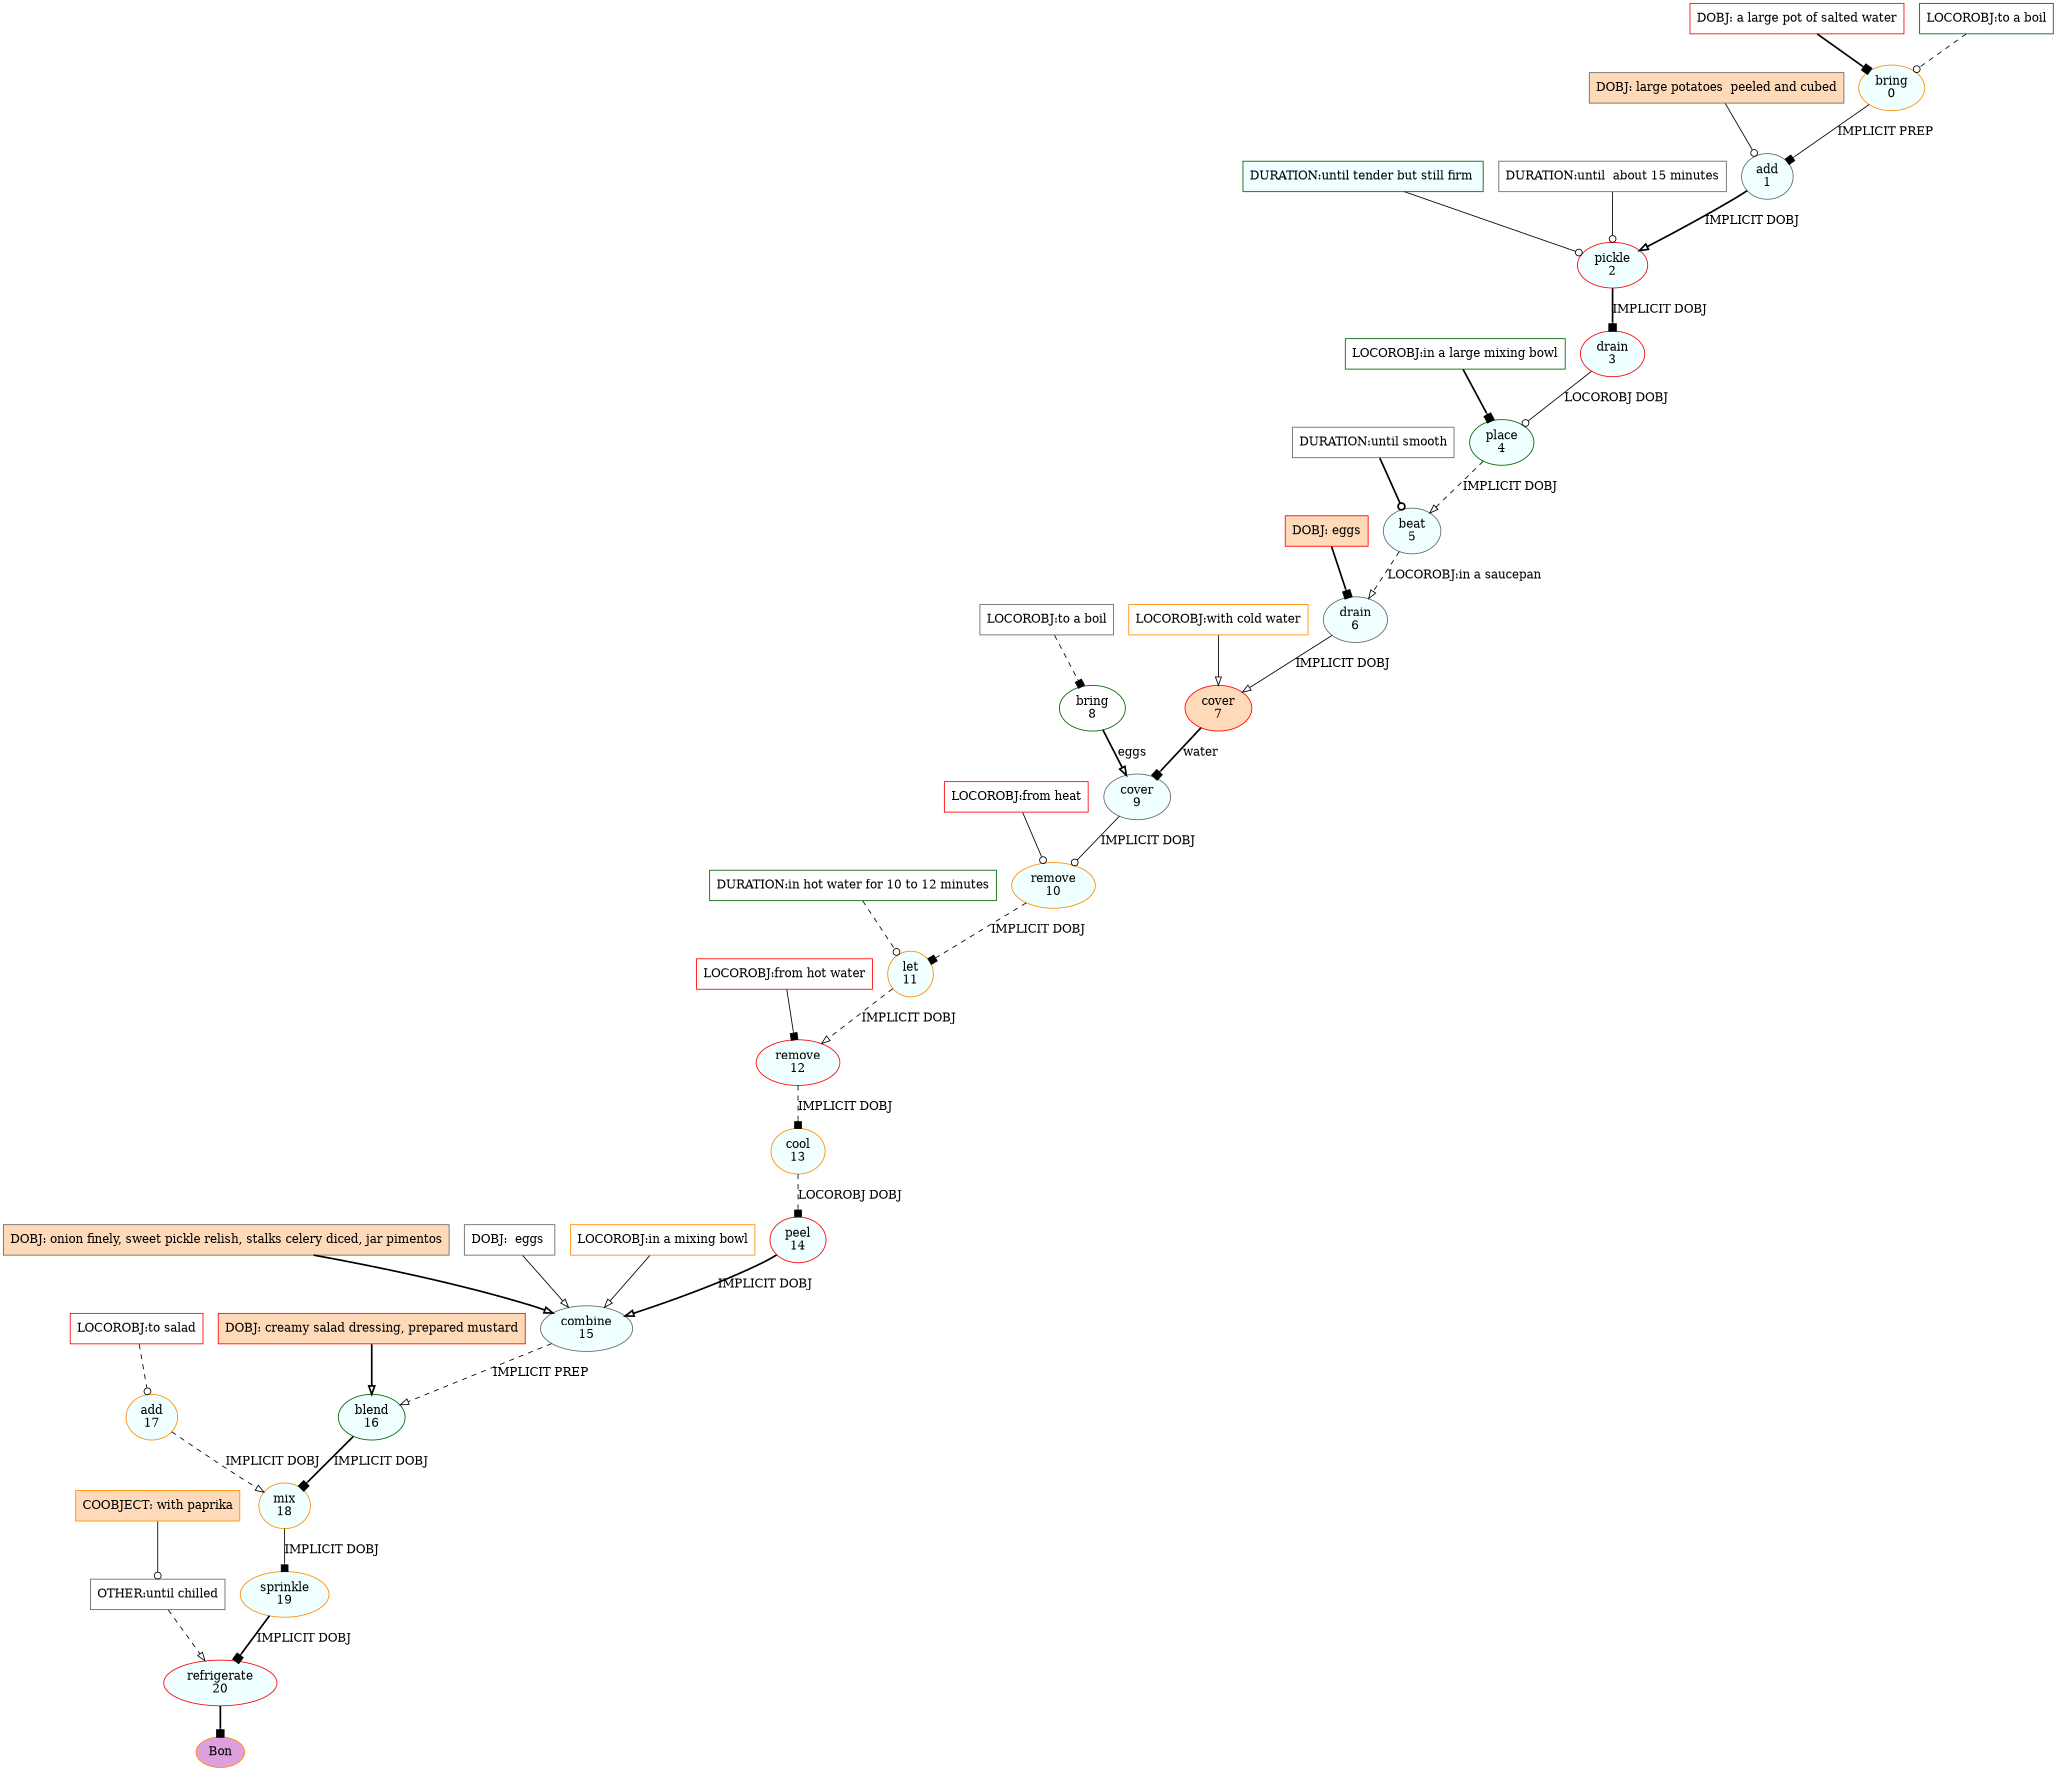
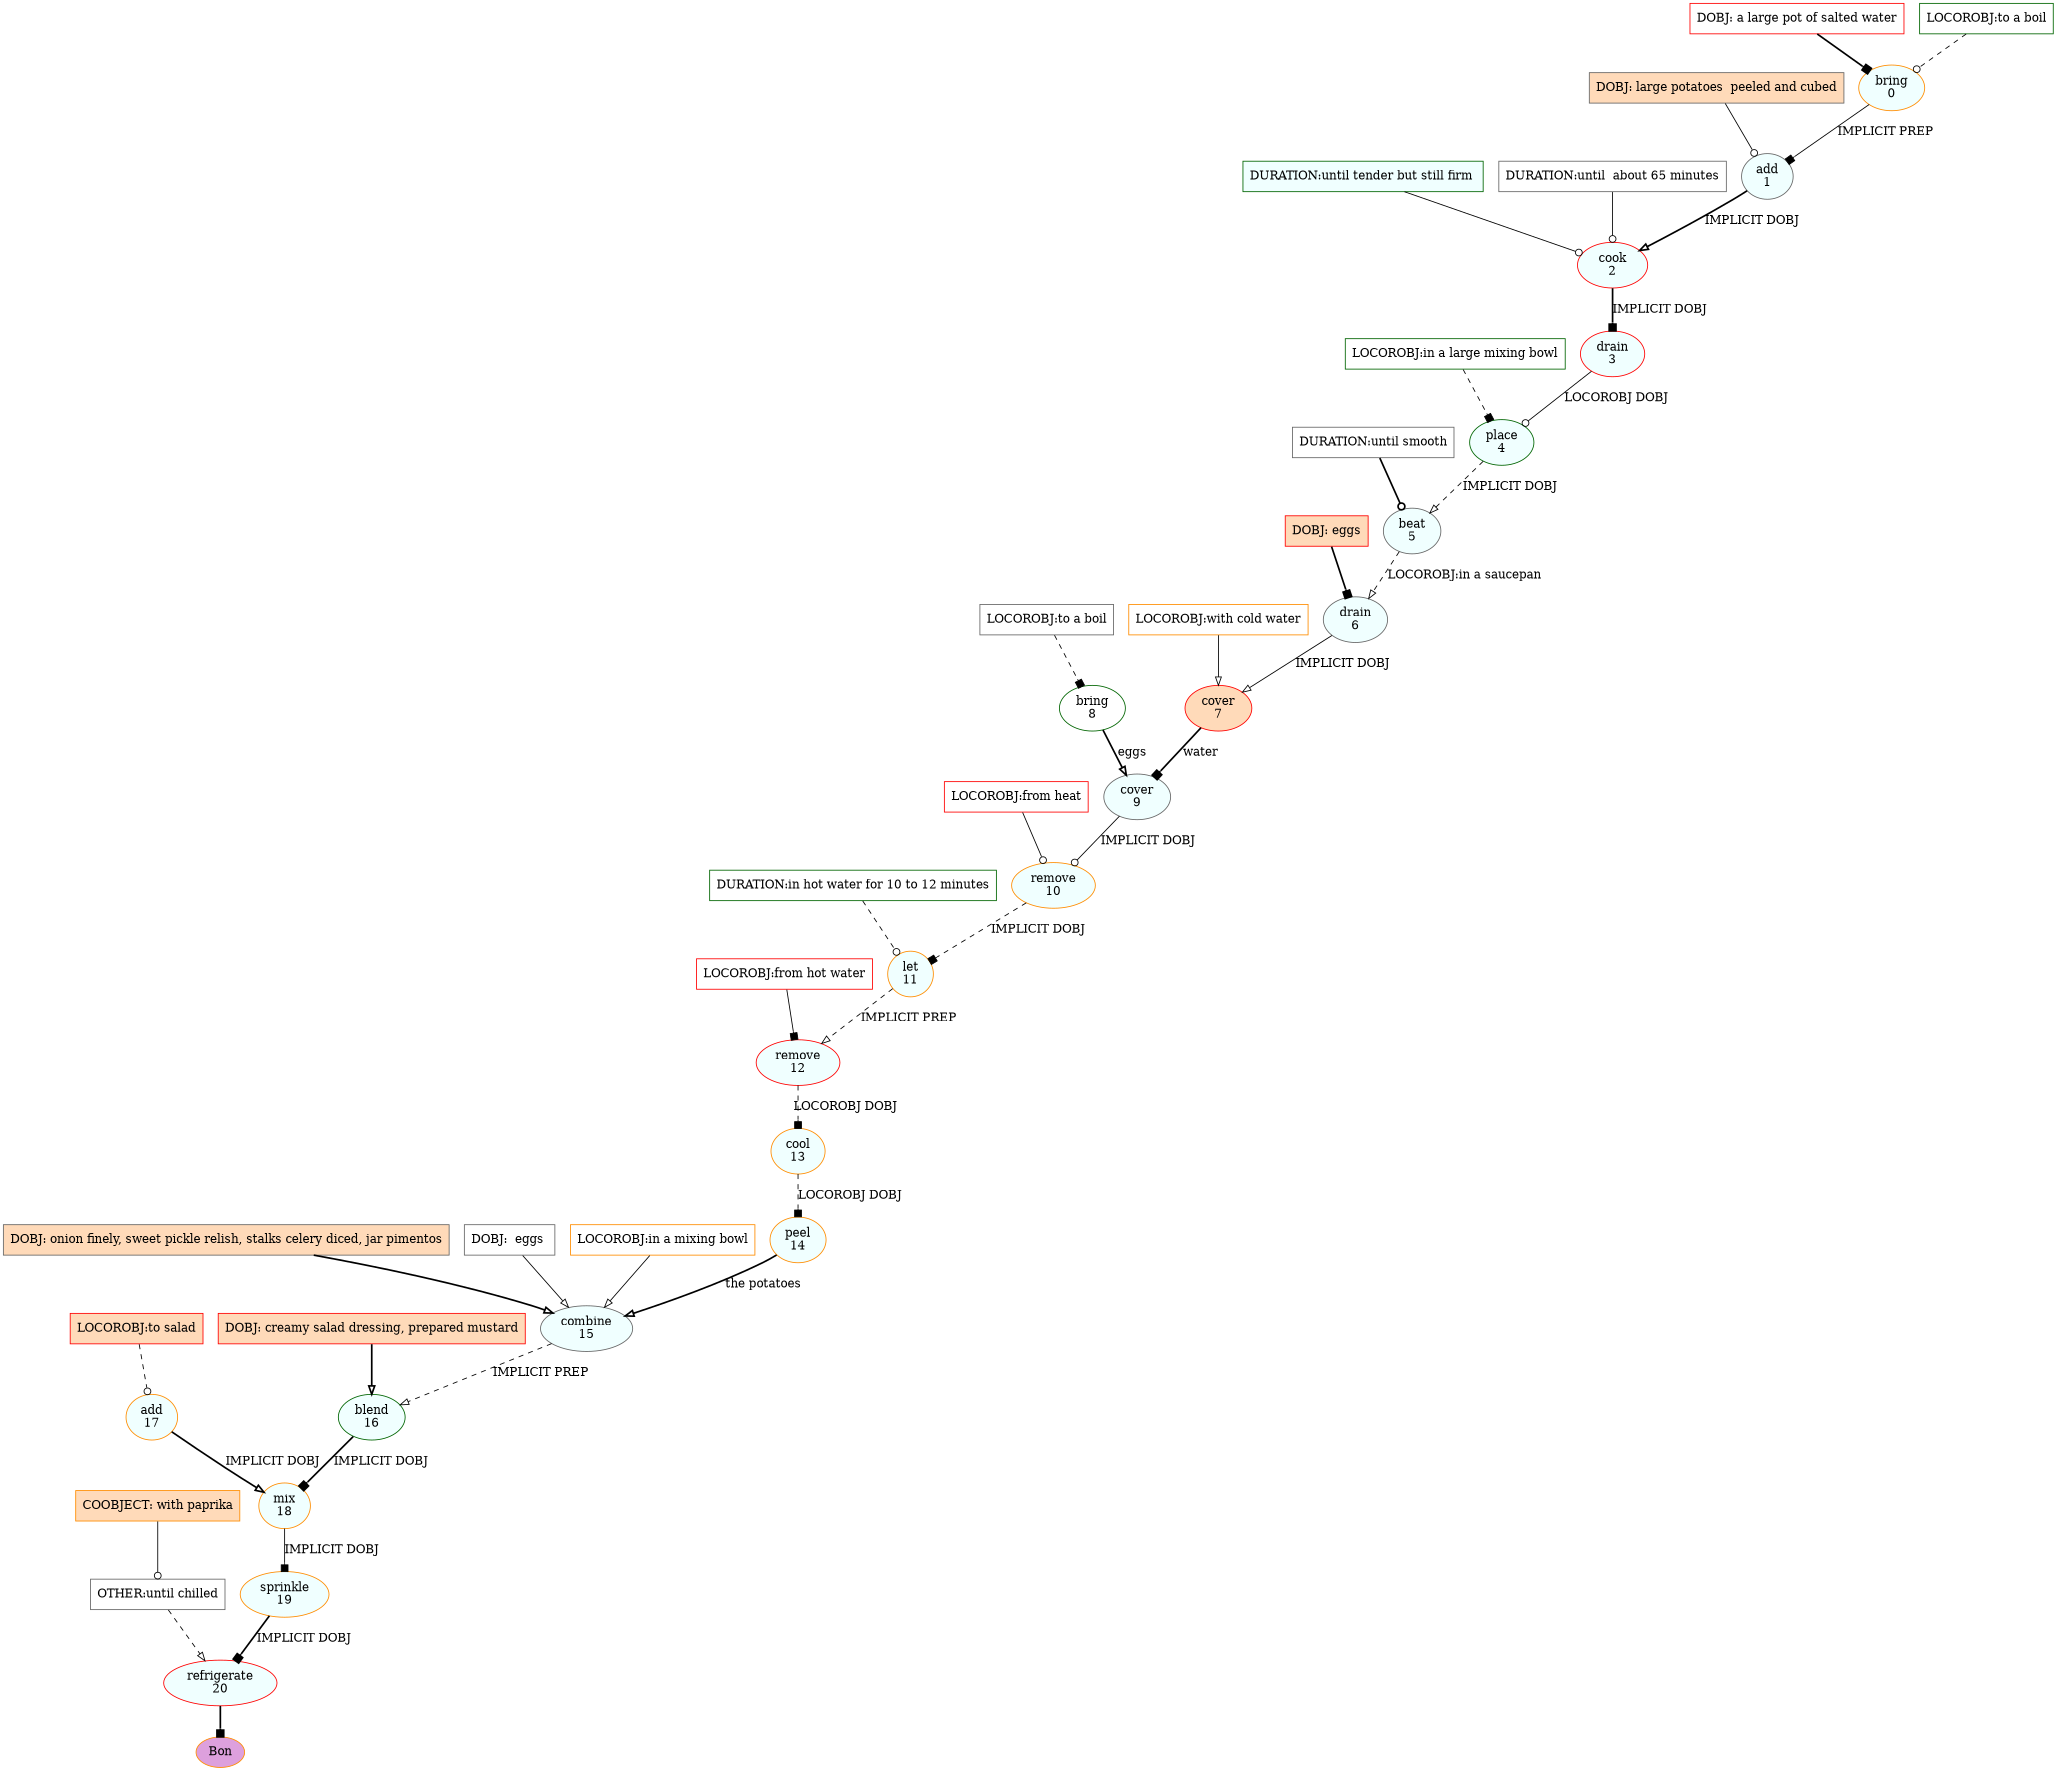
(1613, 176) -> (1613, 176)
(1613, 265) -> (1613, 265)
(1475, 391) -> (1475, 391)
(909, 1018) -> (909, 1018)
(845, 1107) -> (845, 1107)
(798, 1240) -> (798, 1240)
(765, 1284) -> (765, 1284)
(137, 1329) -> (137, 1329)
(214, 1460) -> (214, 1460)
